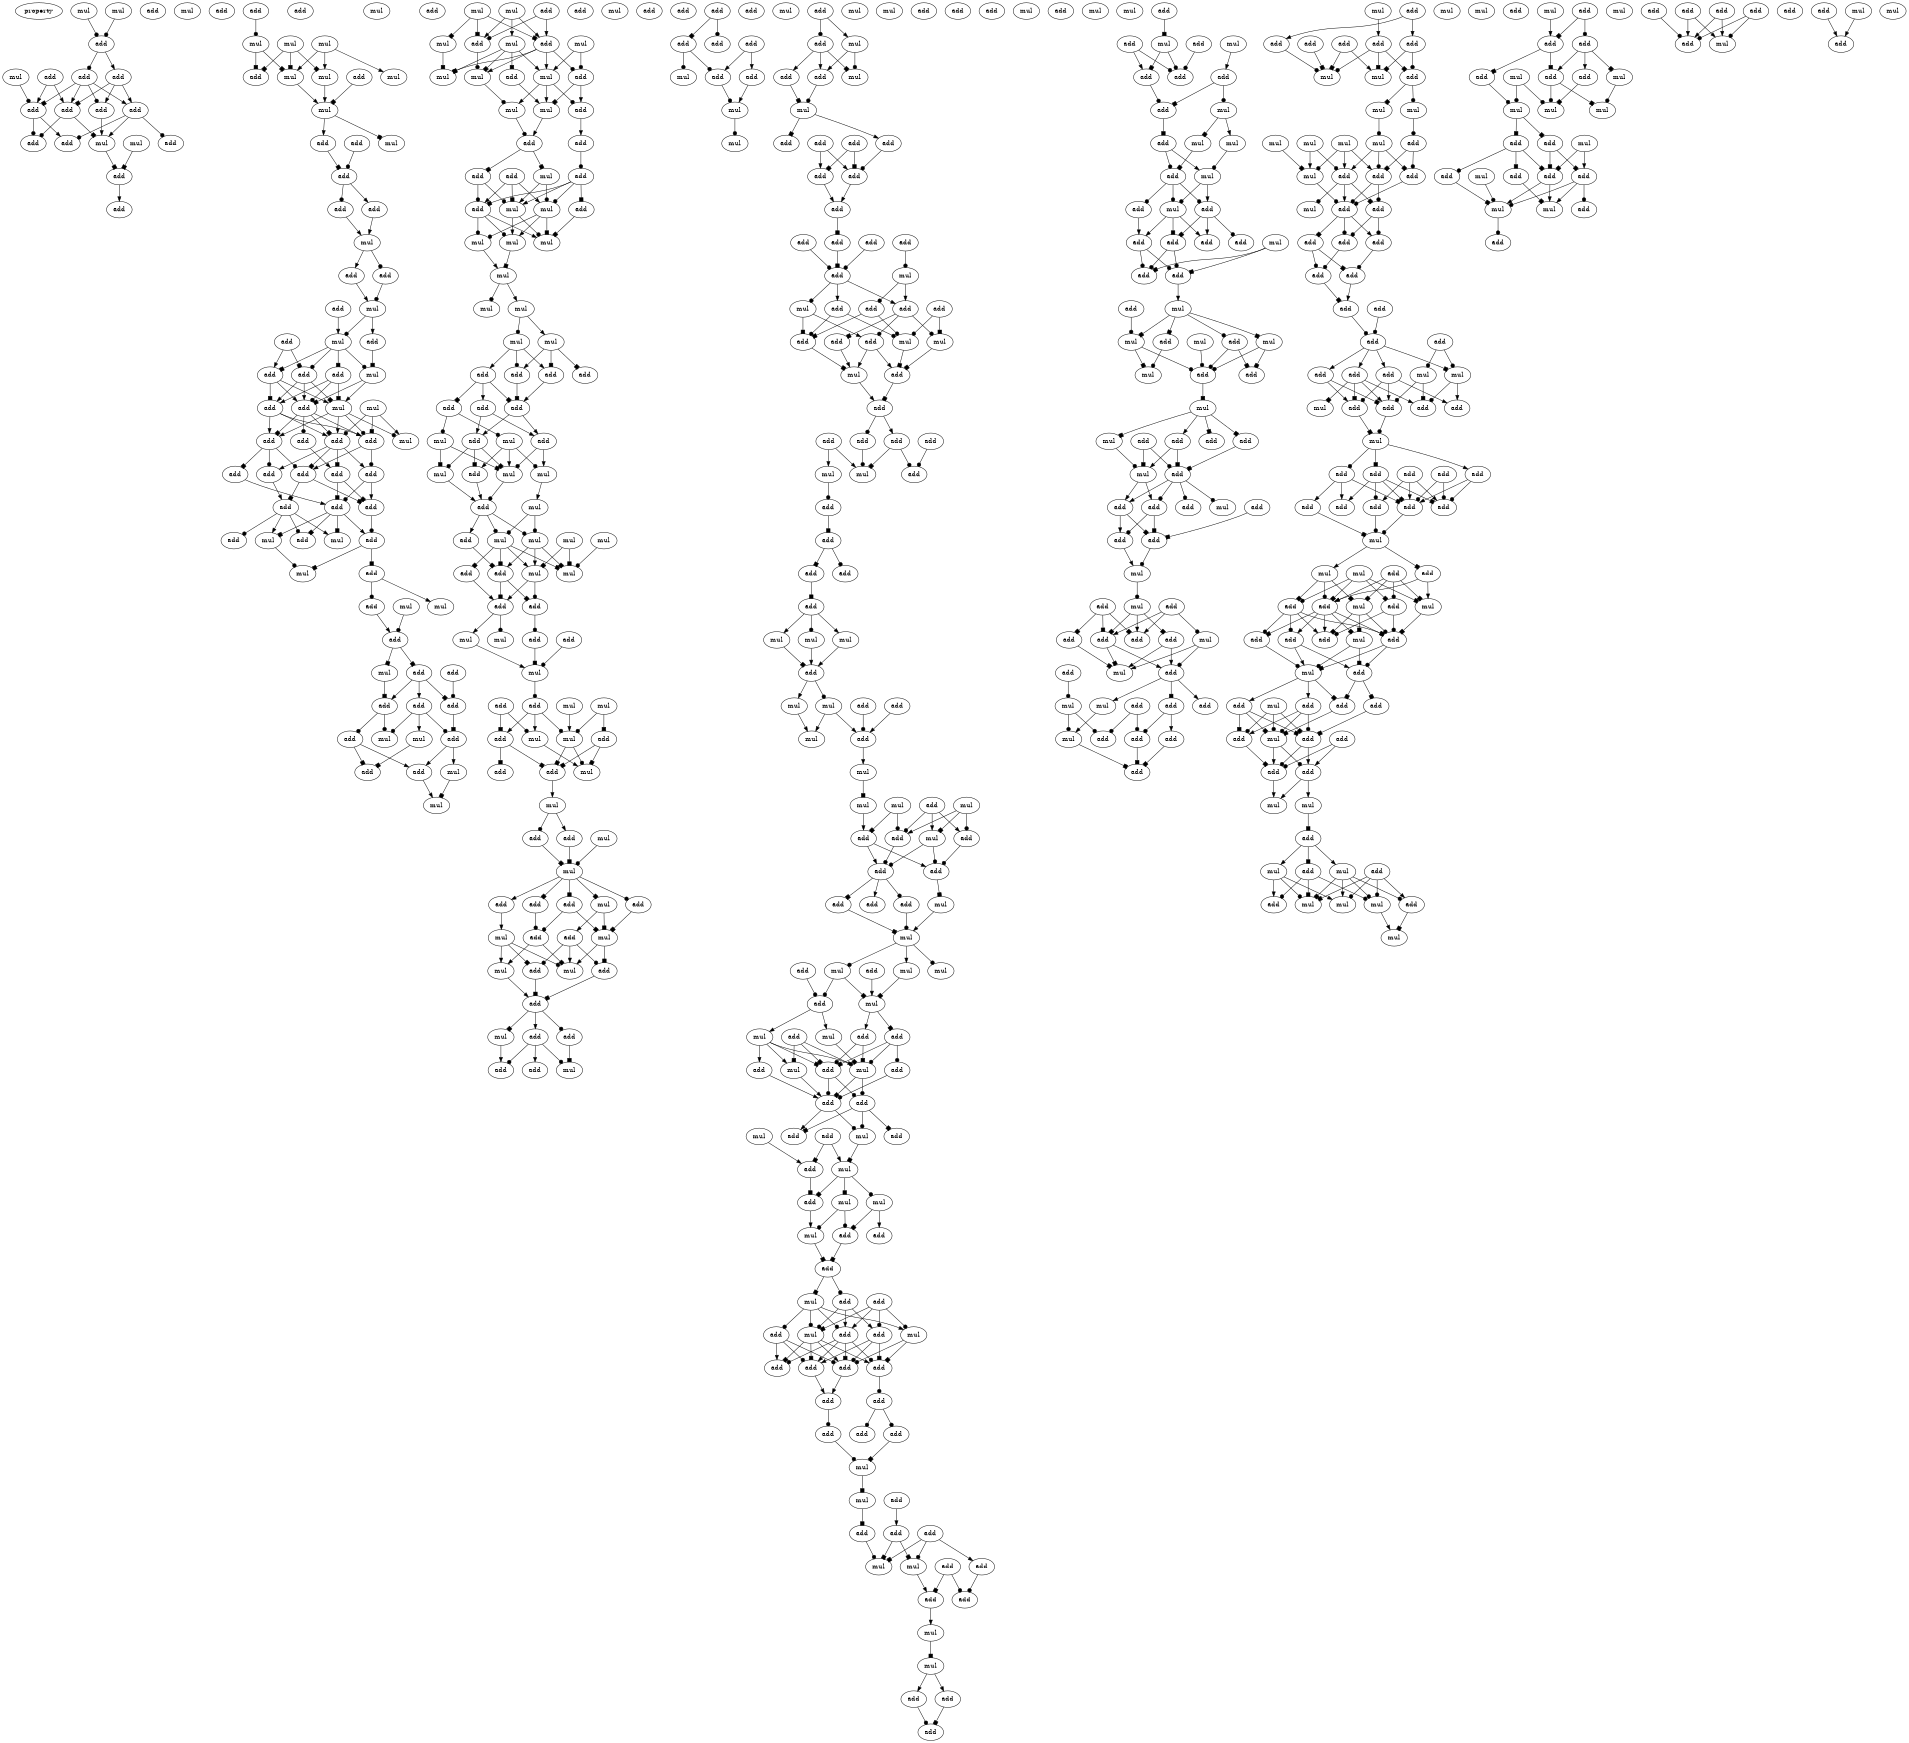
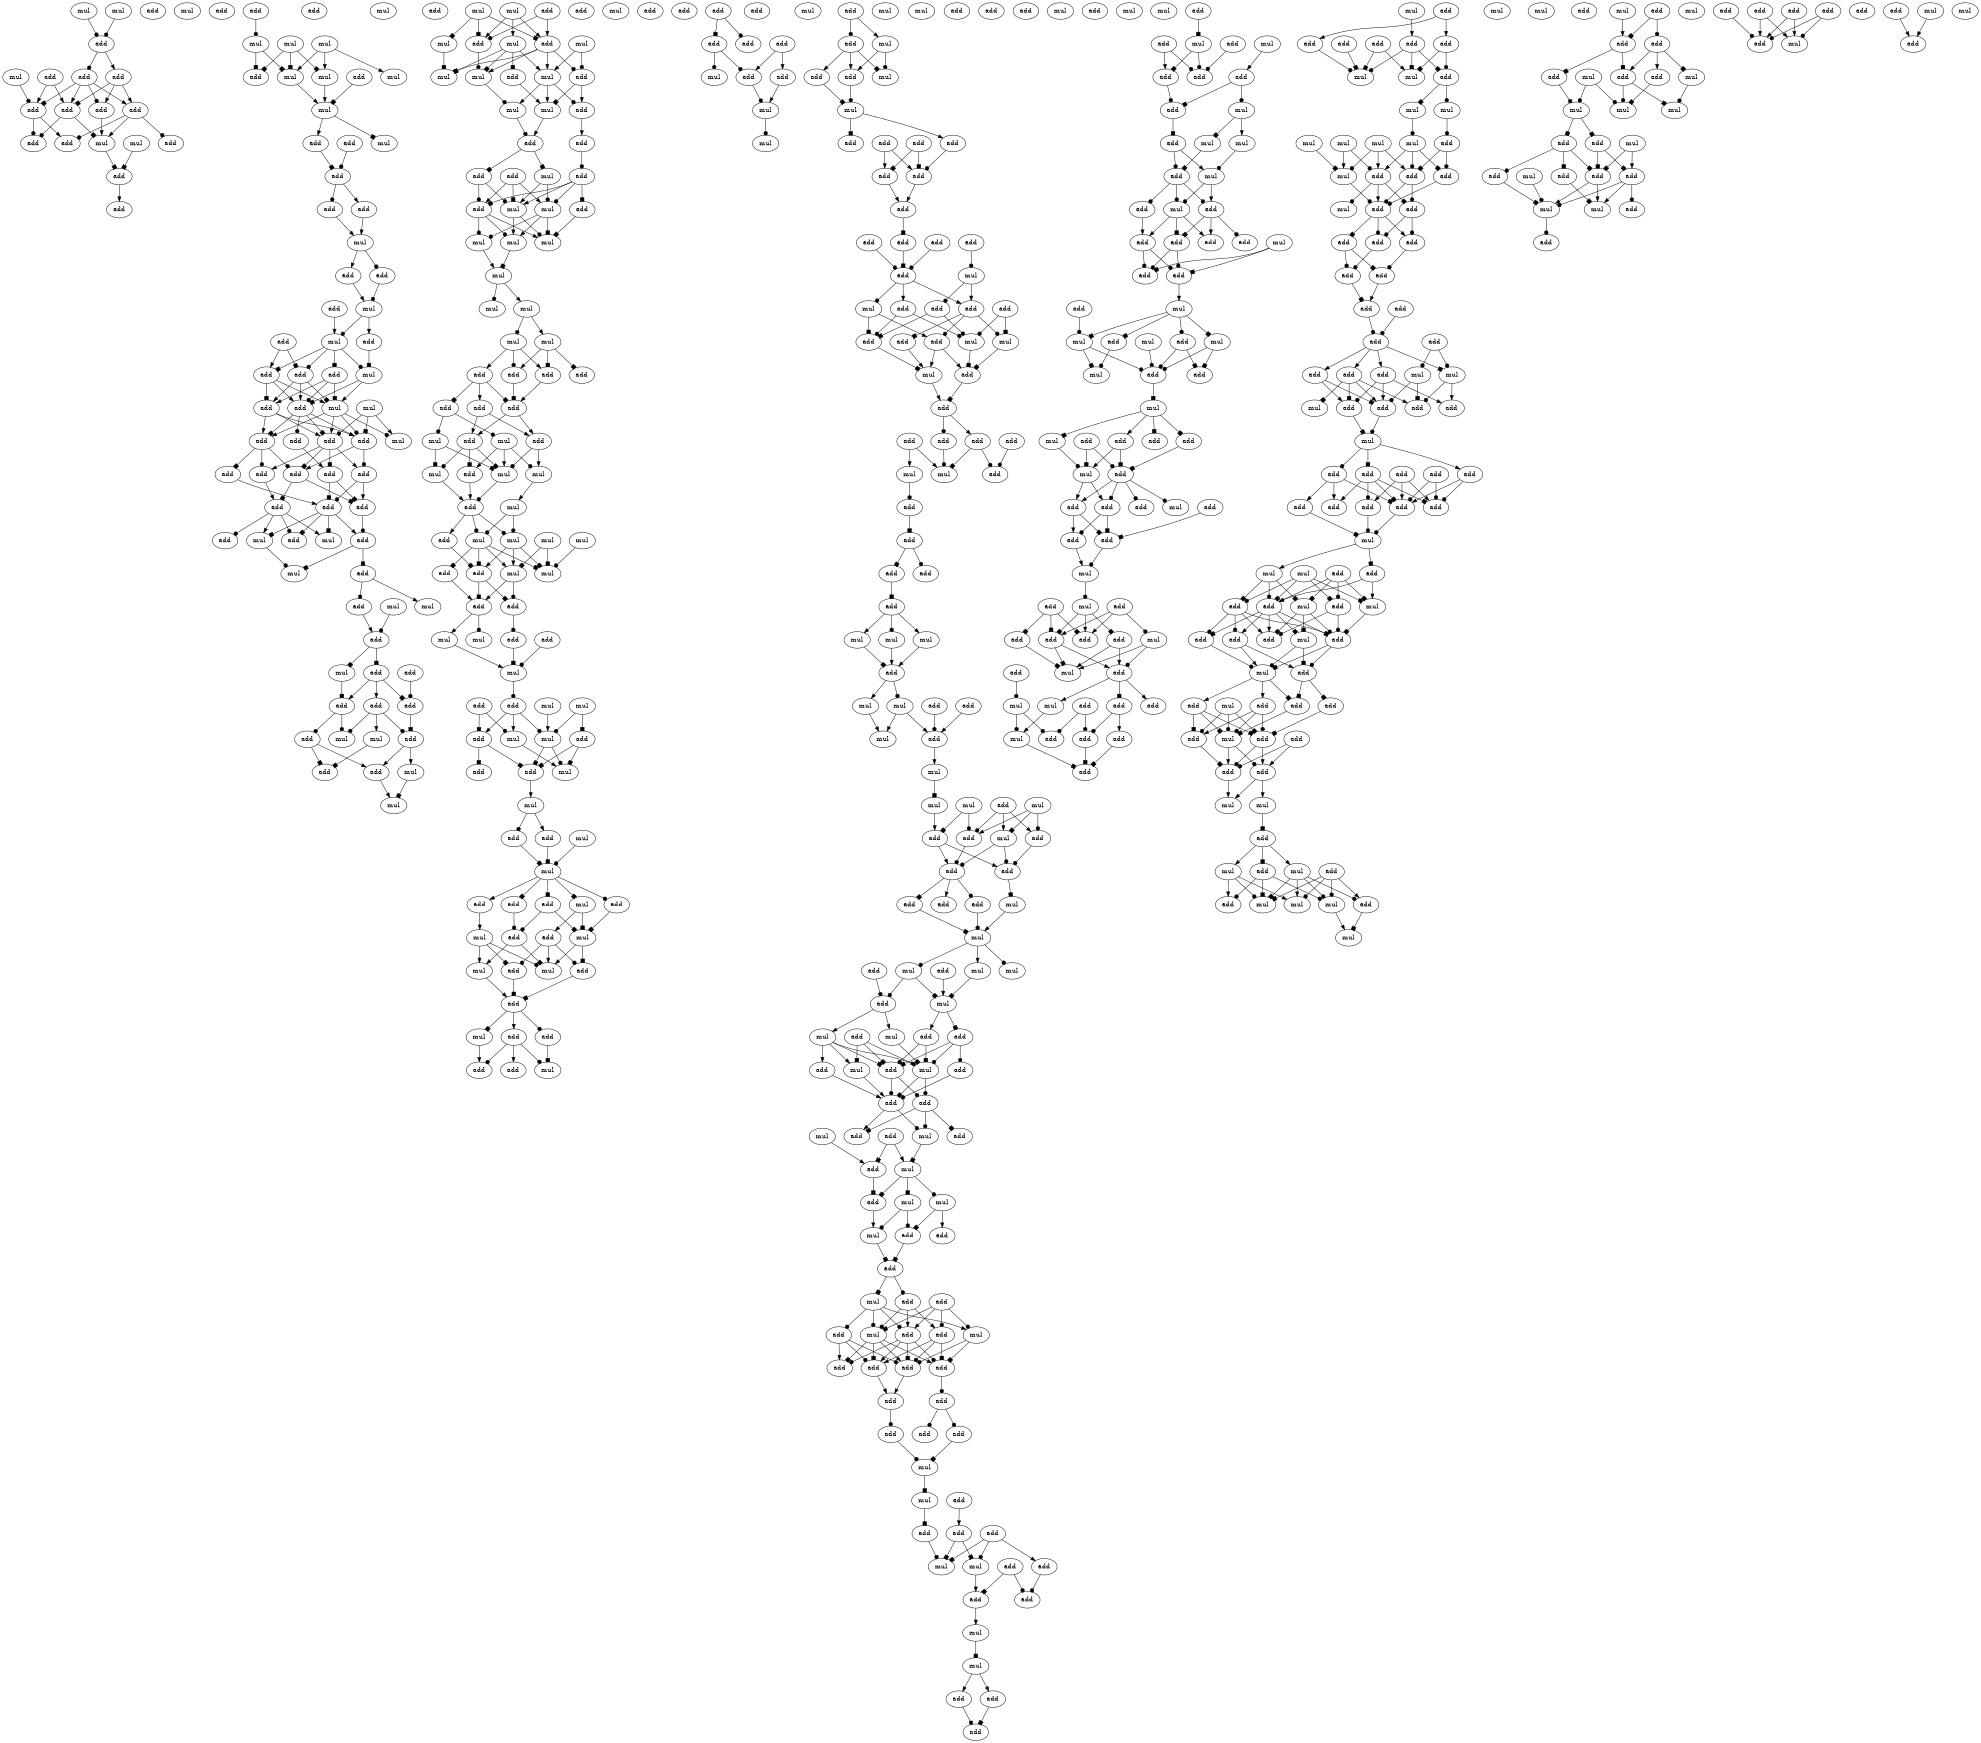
(39, 11) -> none
